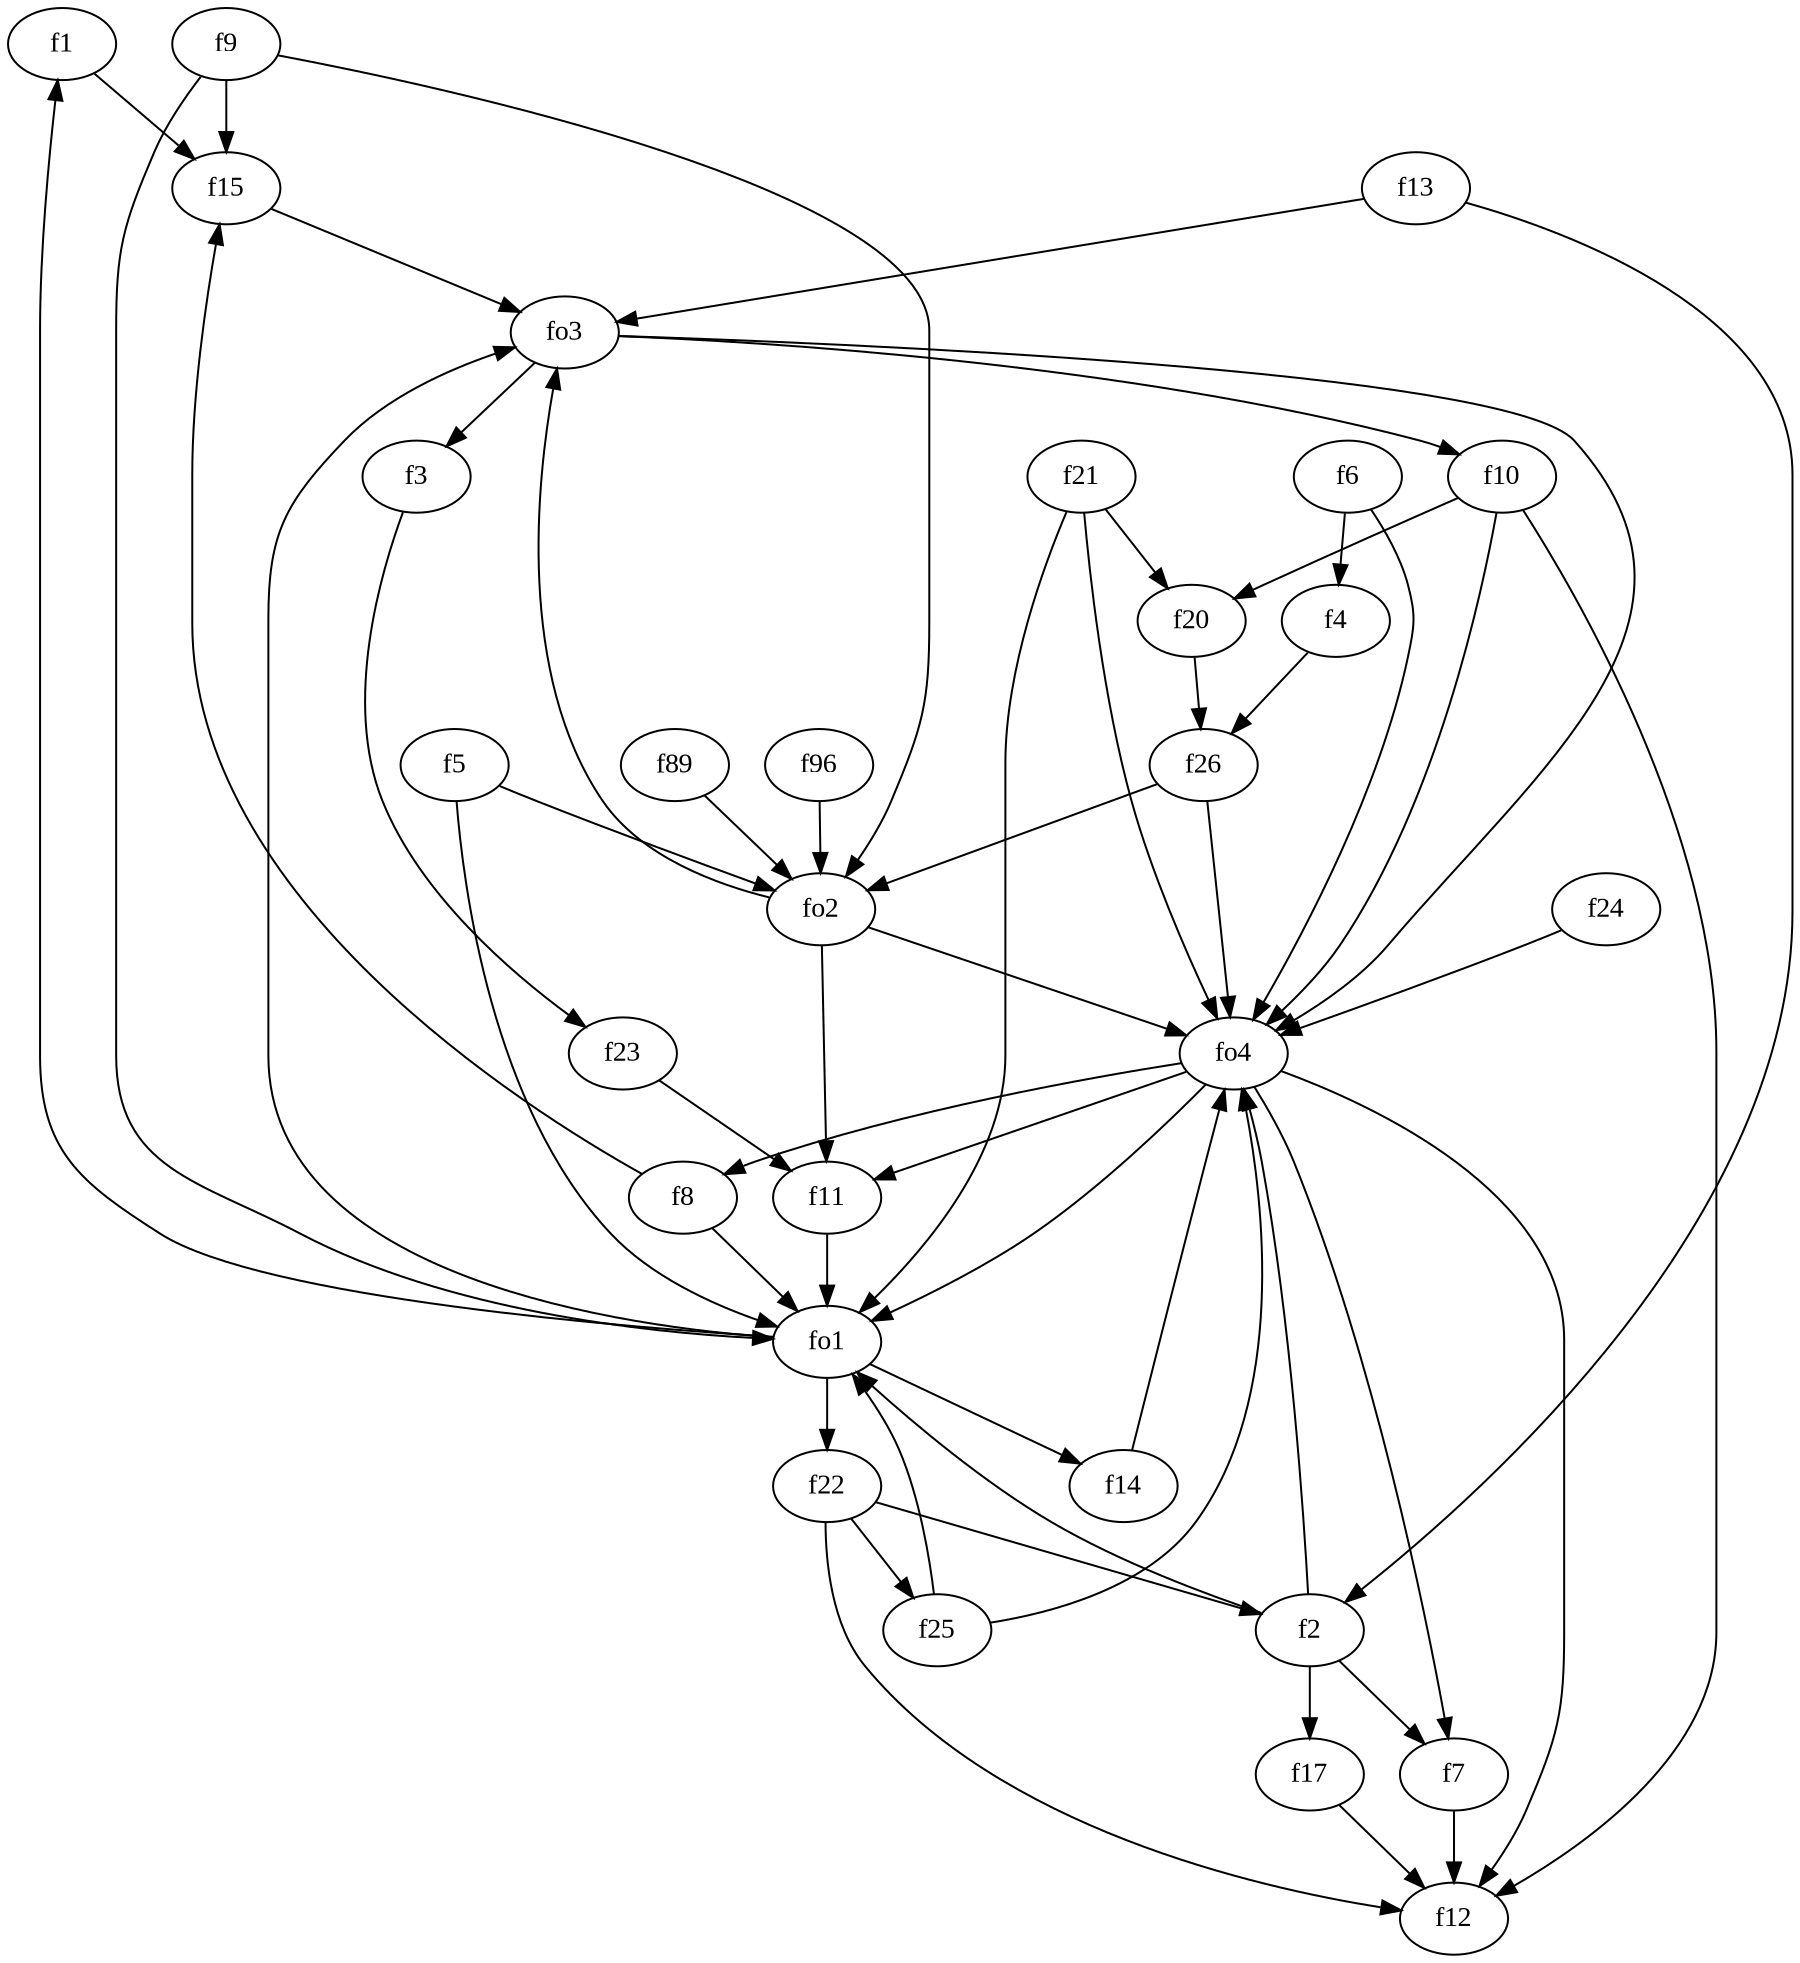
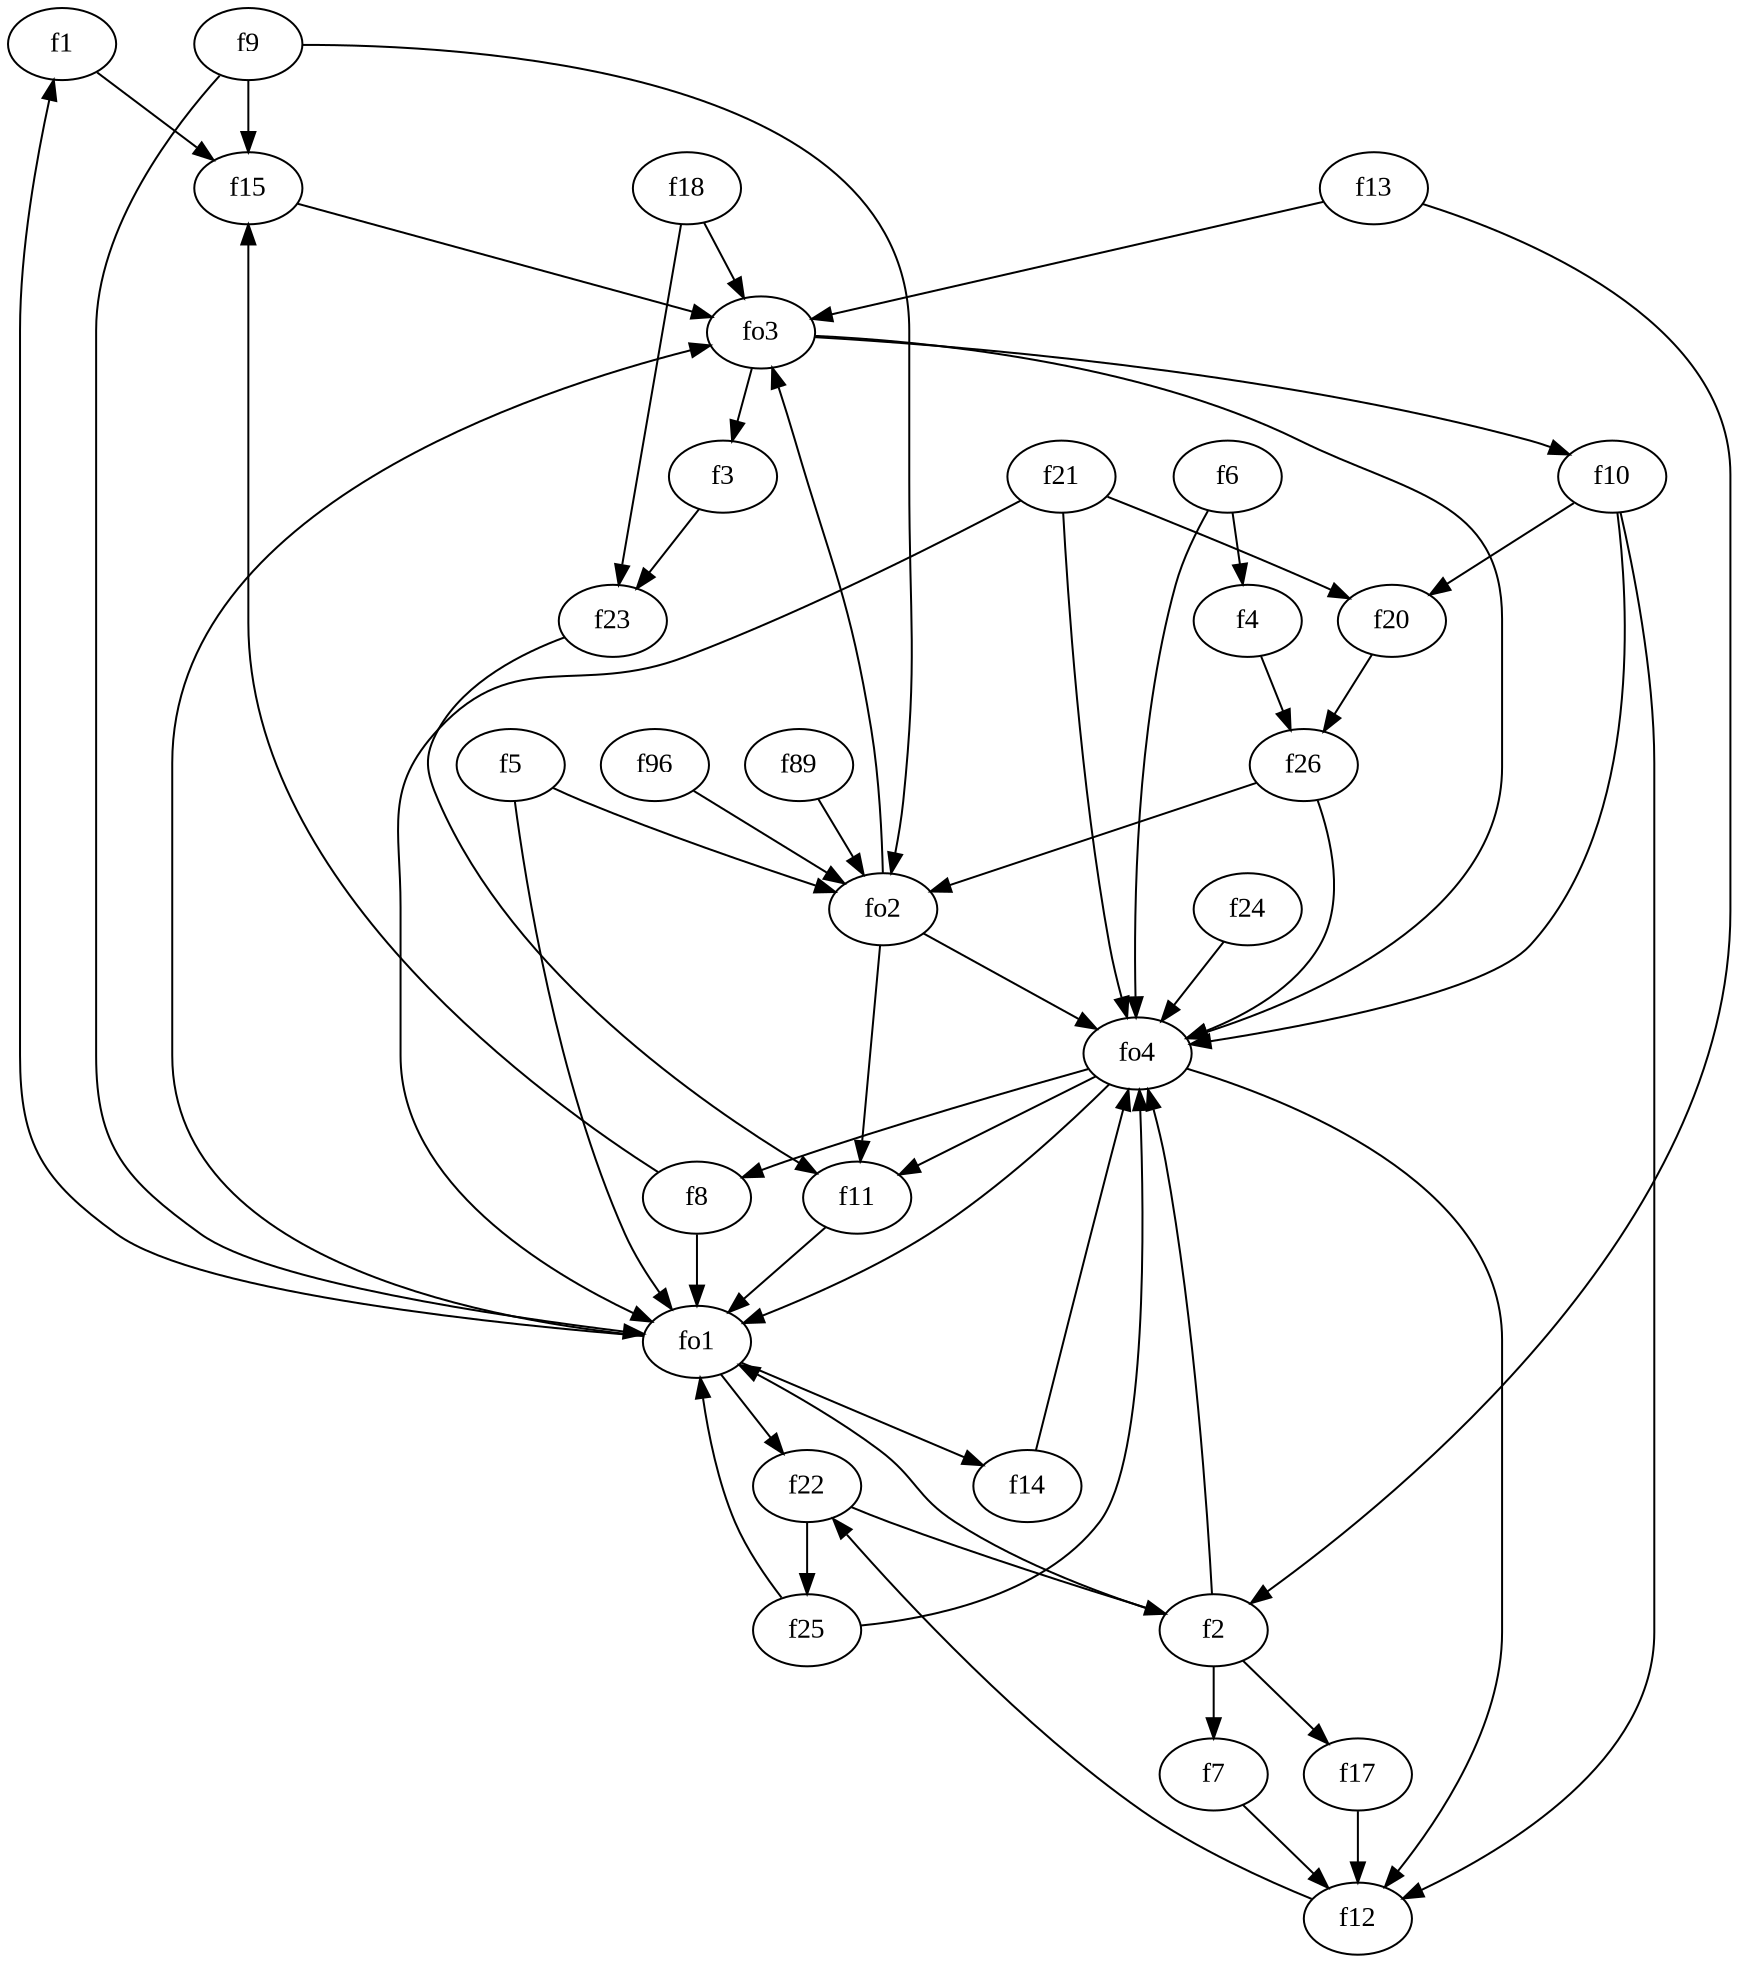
none -> (687, 188)
(1371, 1395) -> none
(1033, 1797) -> (1058, 1745)
